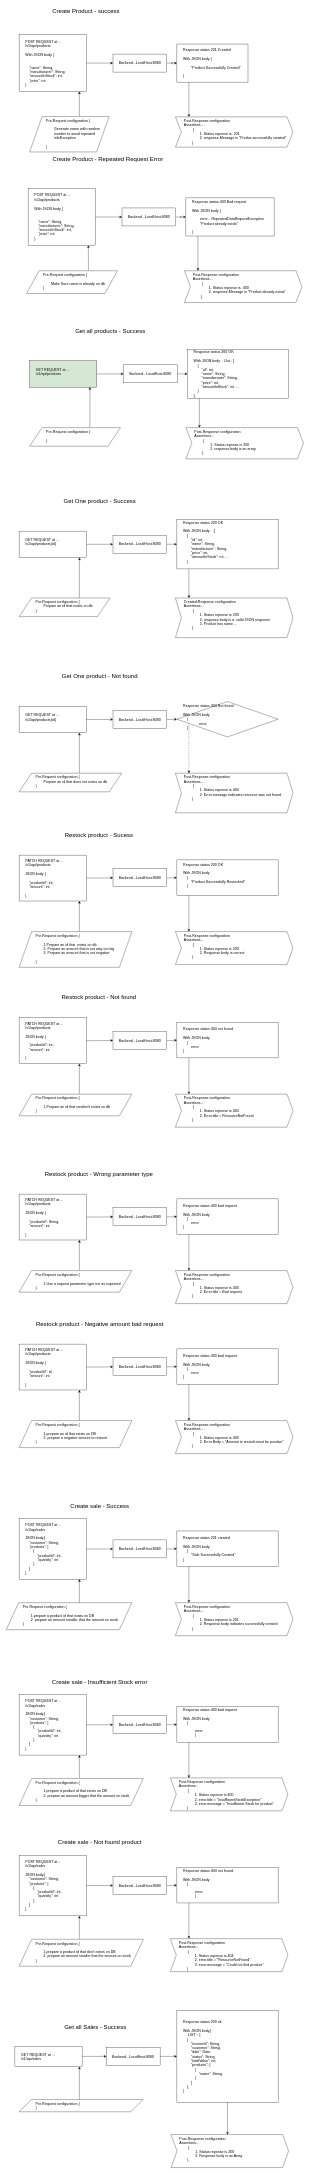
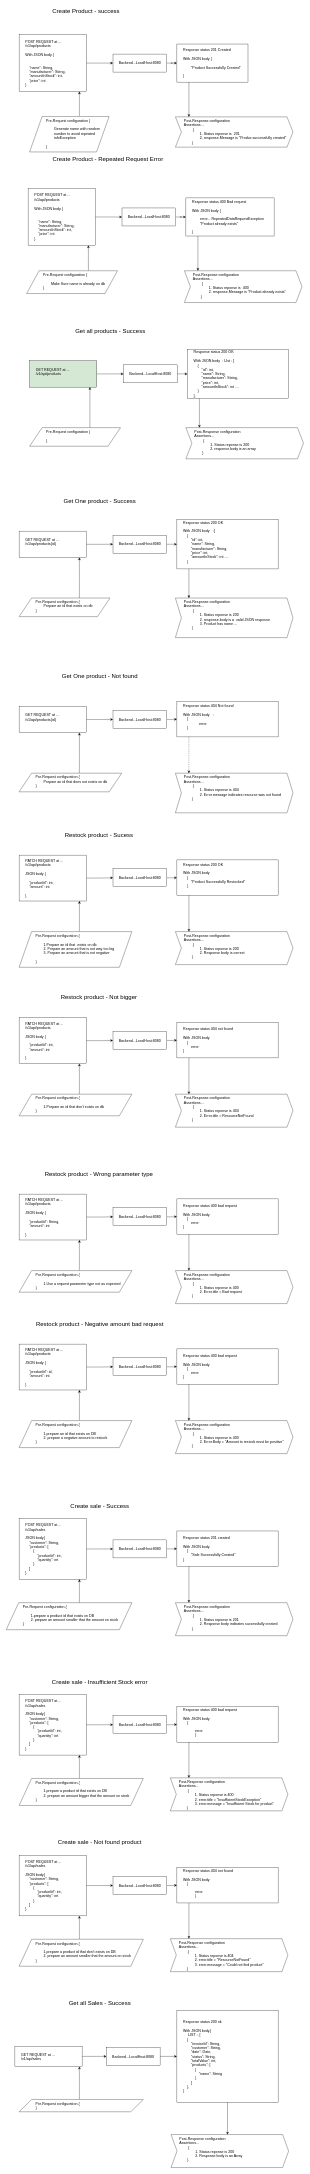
(213, 615) -> (213, 615)
(227, 719) -> (227, 719)
(100, 997) -> (100, 997)
(57, 1103) -> (54, 1103)
(95, 2026) -> (100, 2002)
